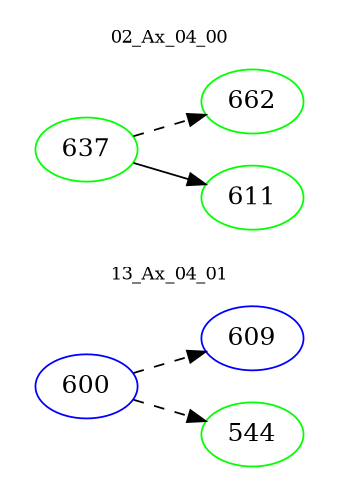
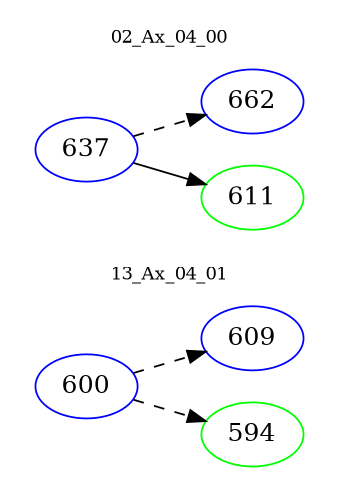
(252, 101) -> (252, 101)
(87, 150) -> (87, 150)
(252, 434) -> (252, 434)
